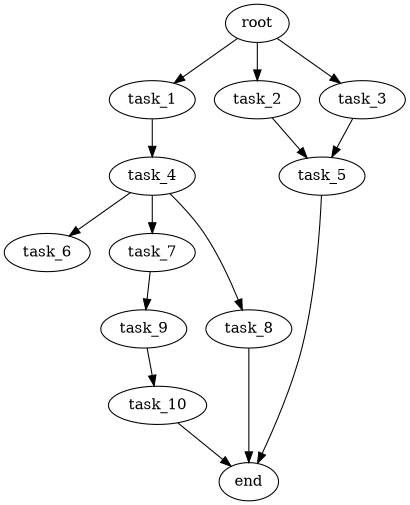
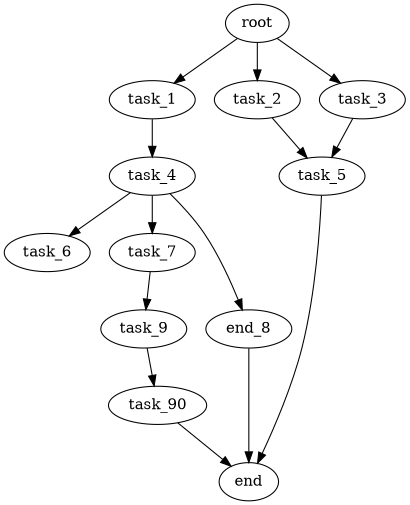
(249, 329) -> (249, 329)
(158, 405) -> (158, 405)
